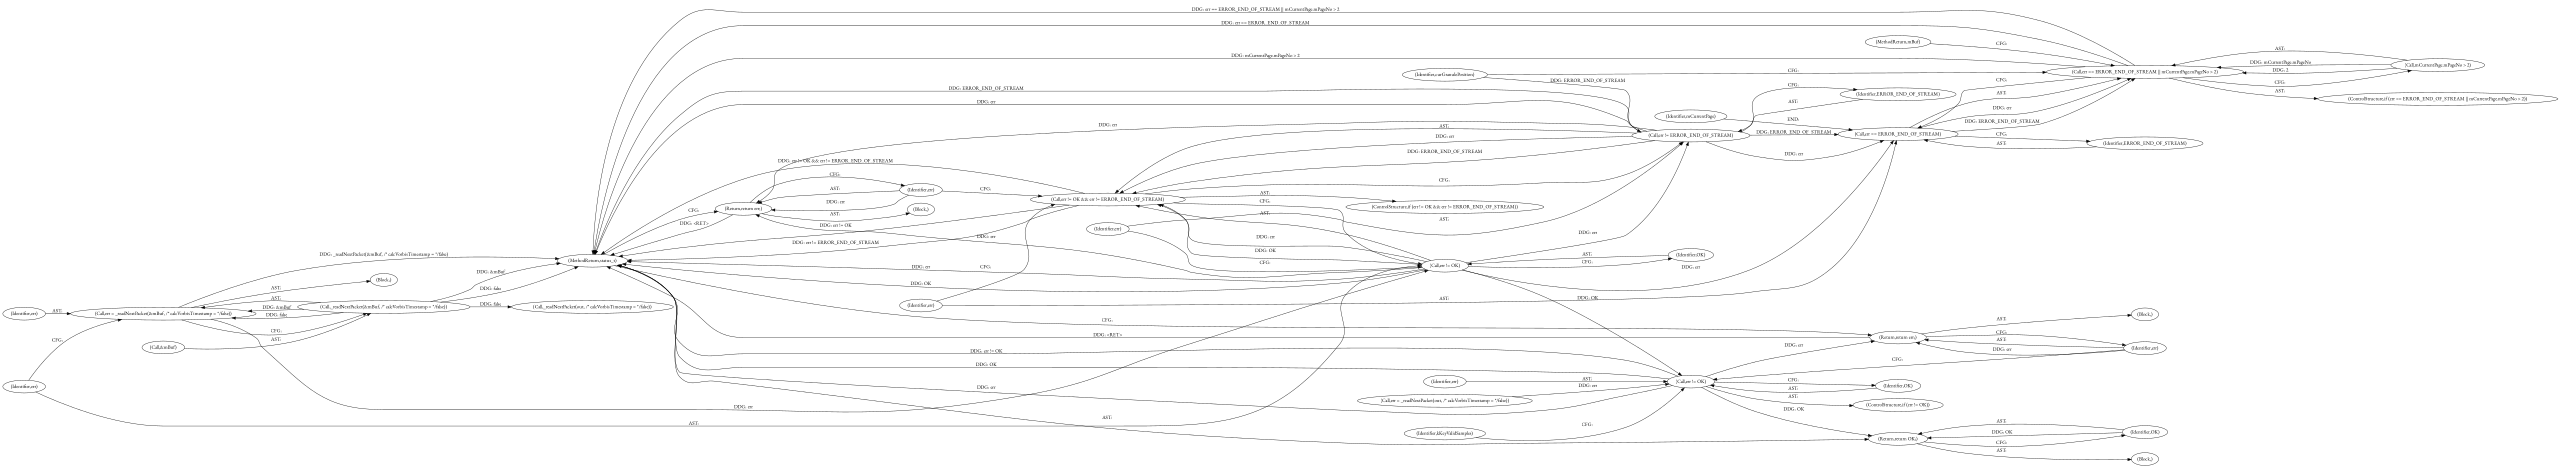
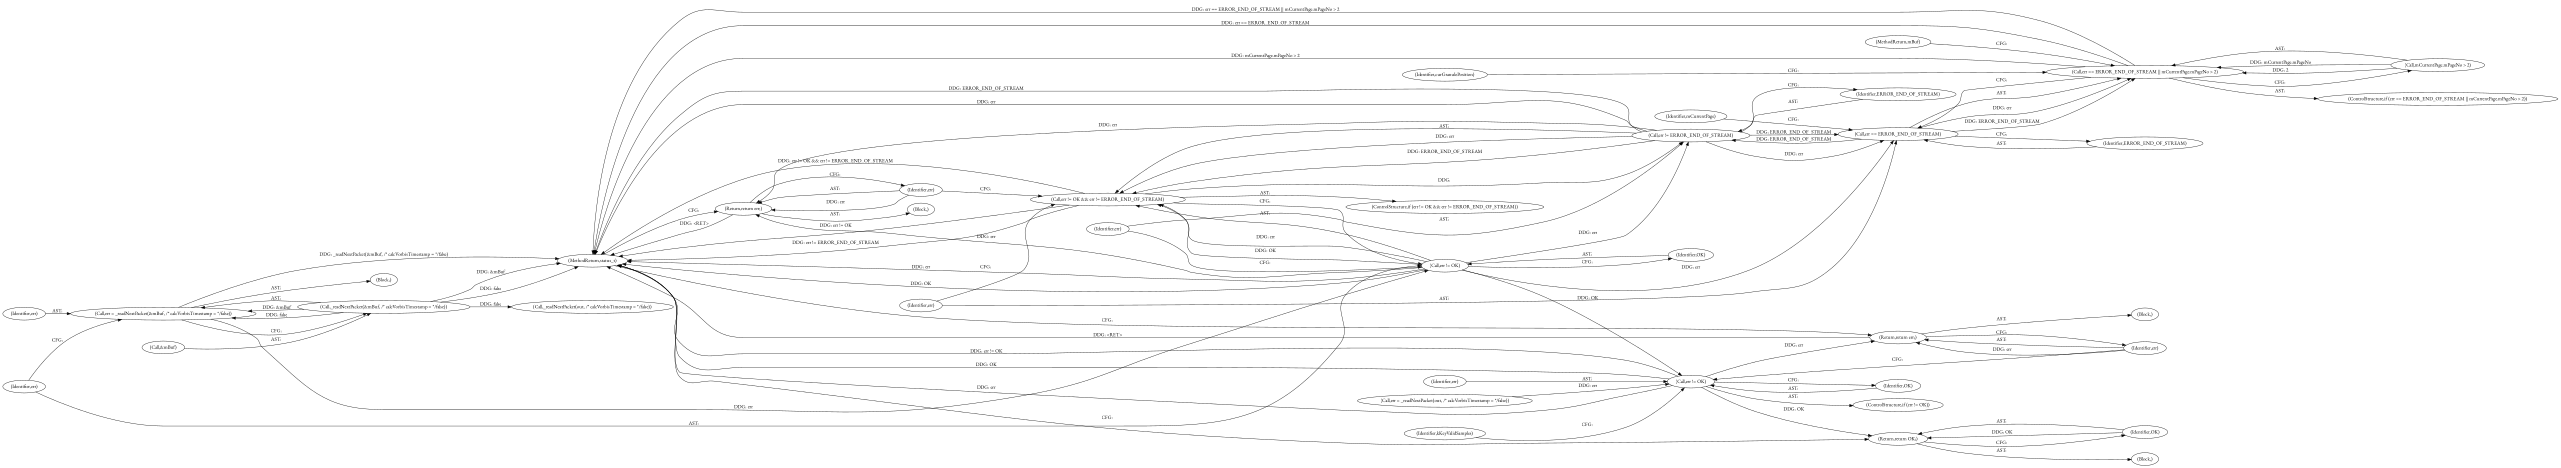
(1577, 85) -> (1798, 143)
(1794, 119) -> (1794, 119)
(1445, 180) -> (1445, 180)
(1108, 418) -> (1108, 418)
